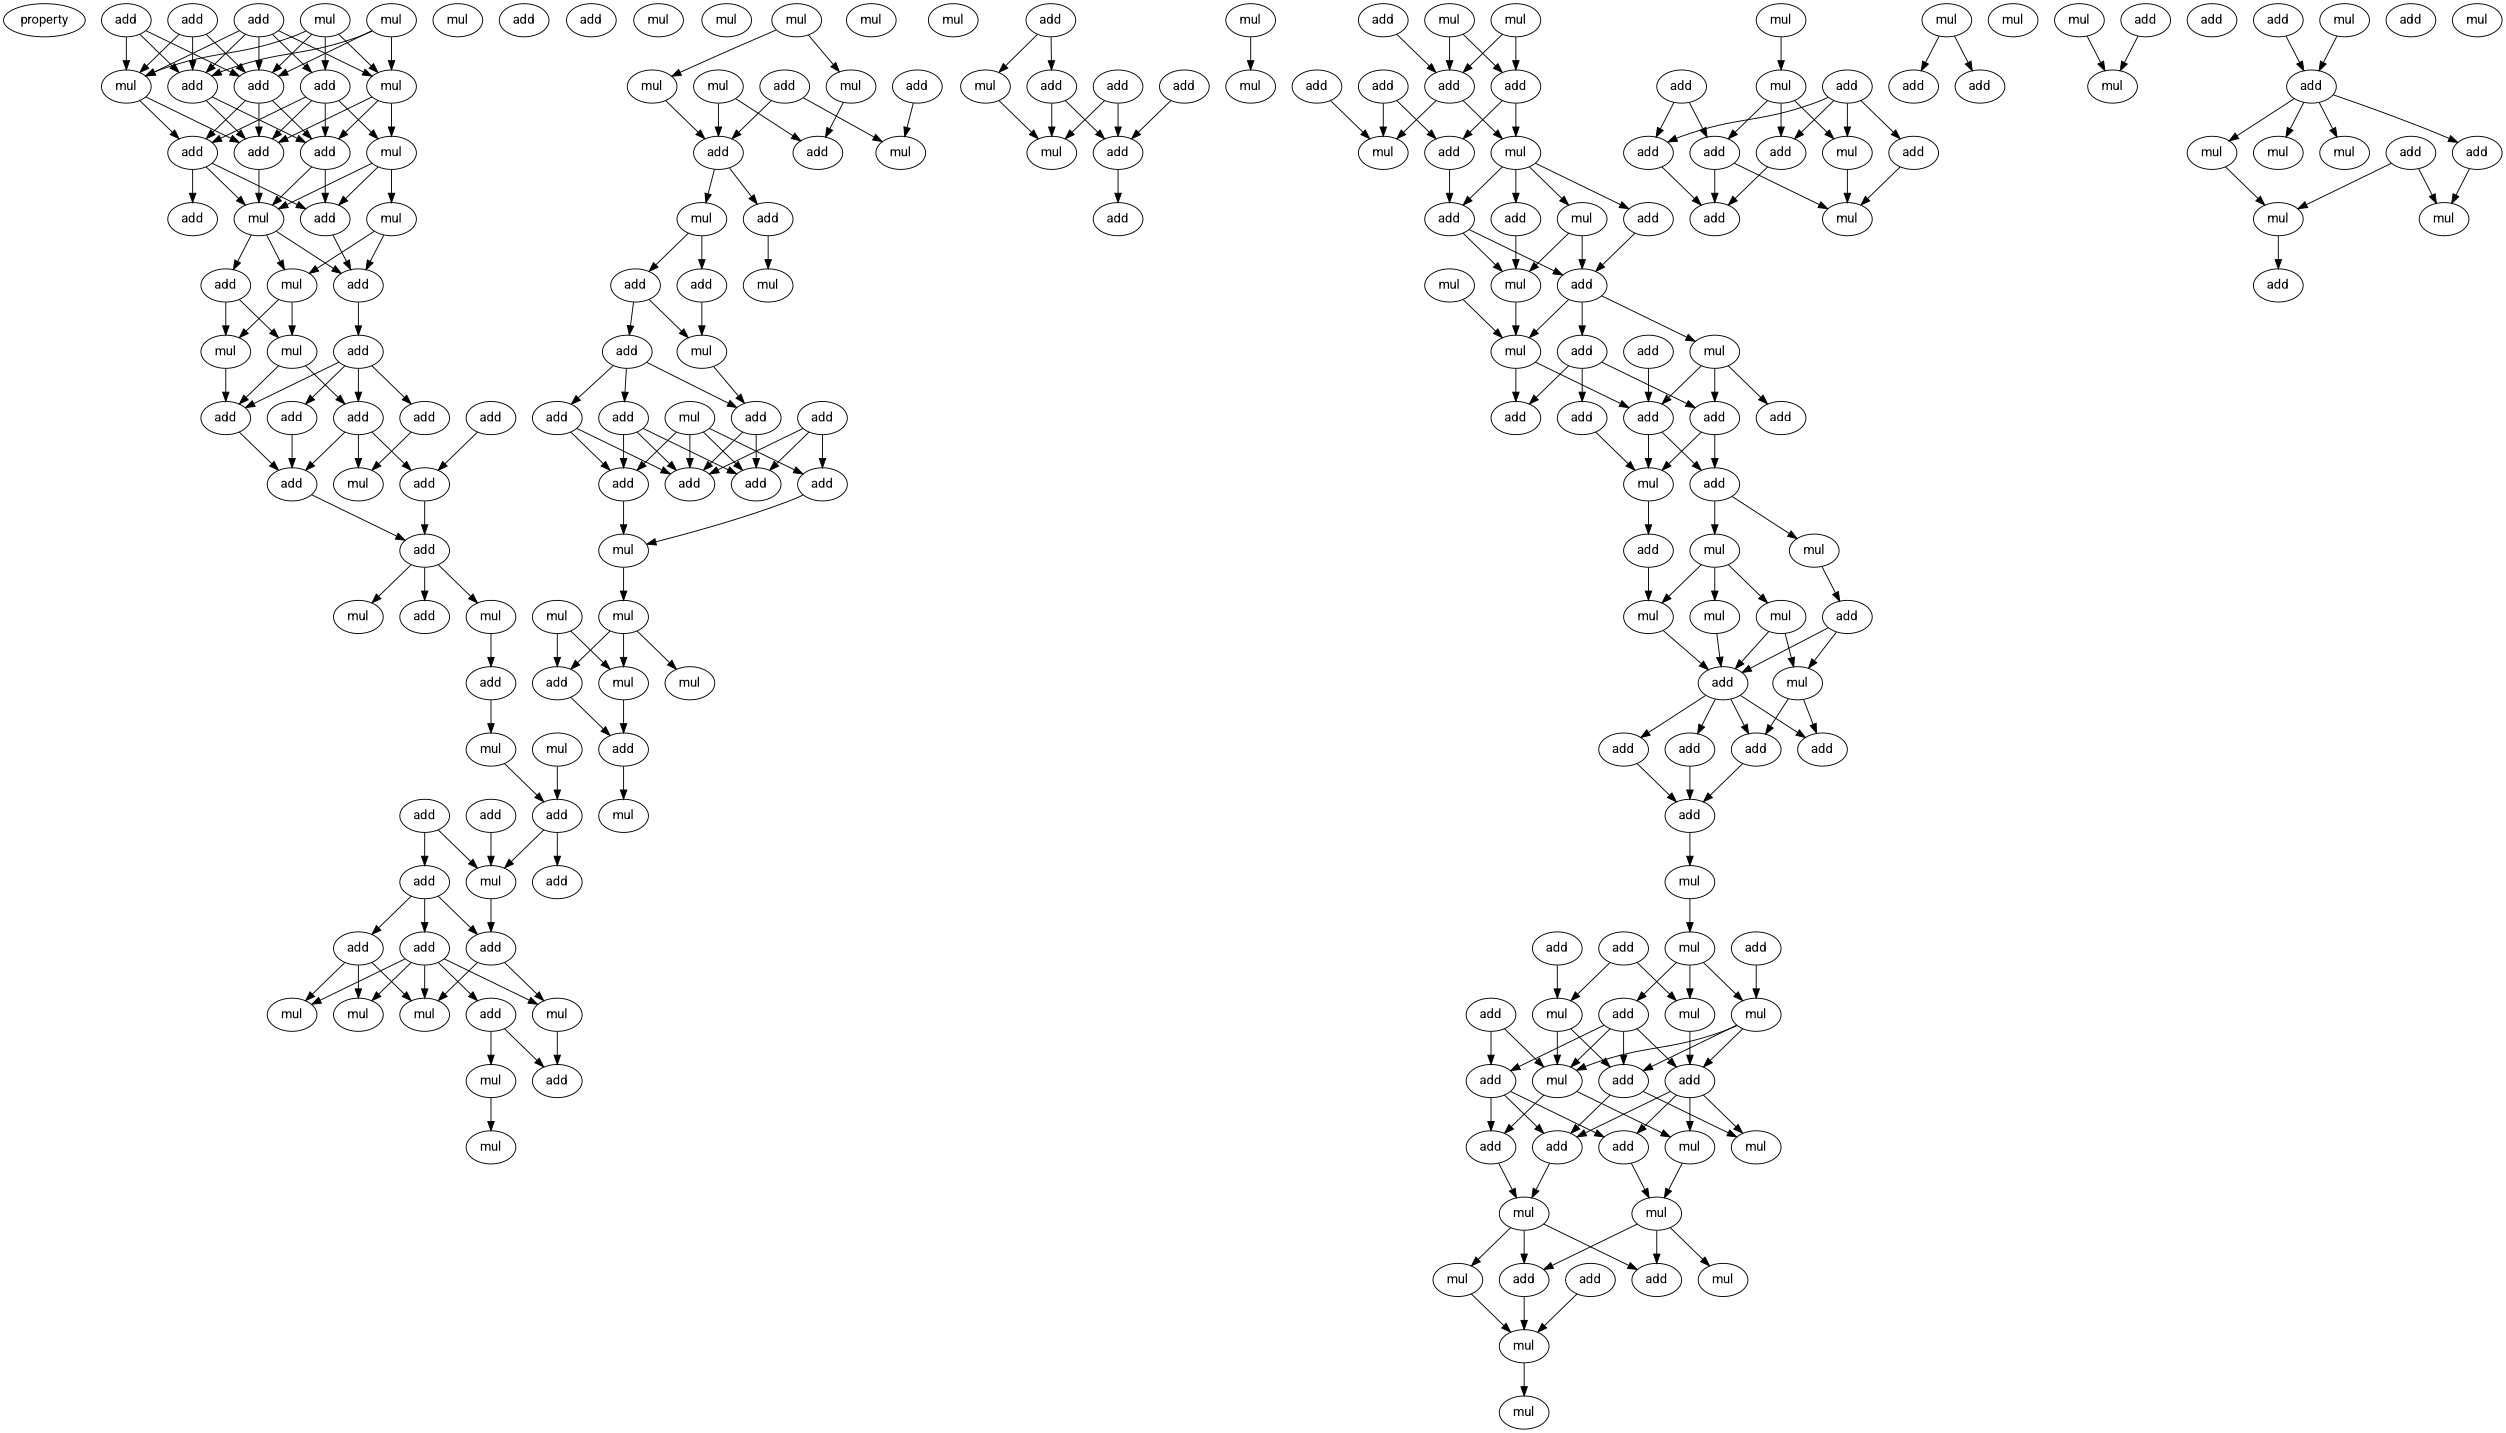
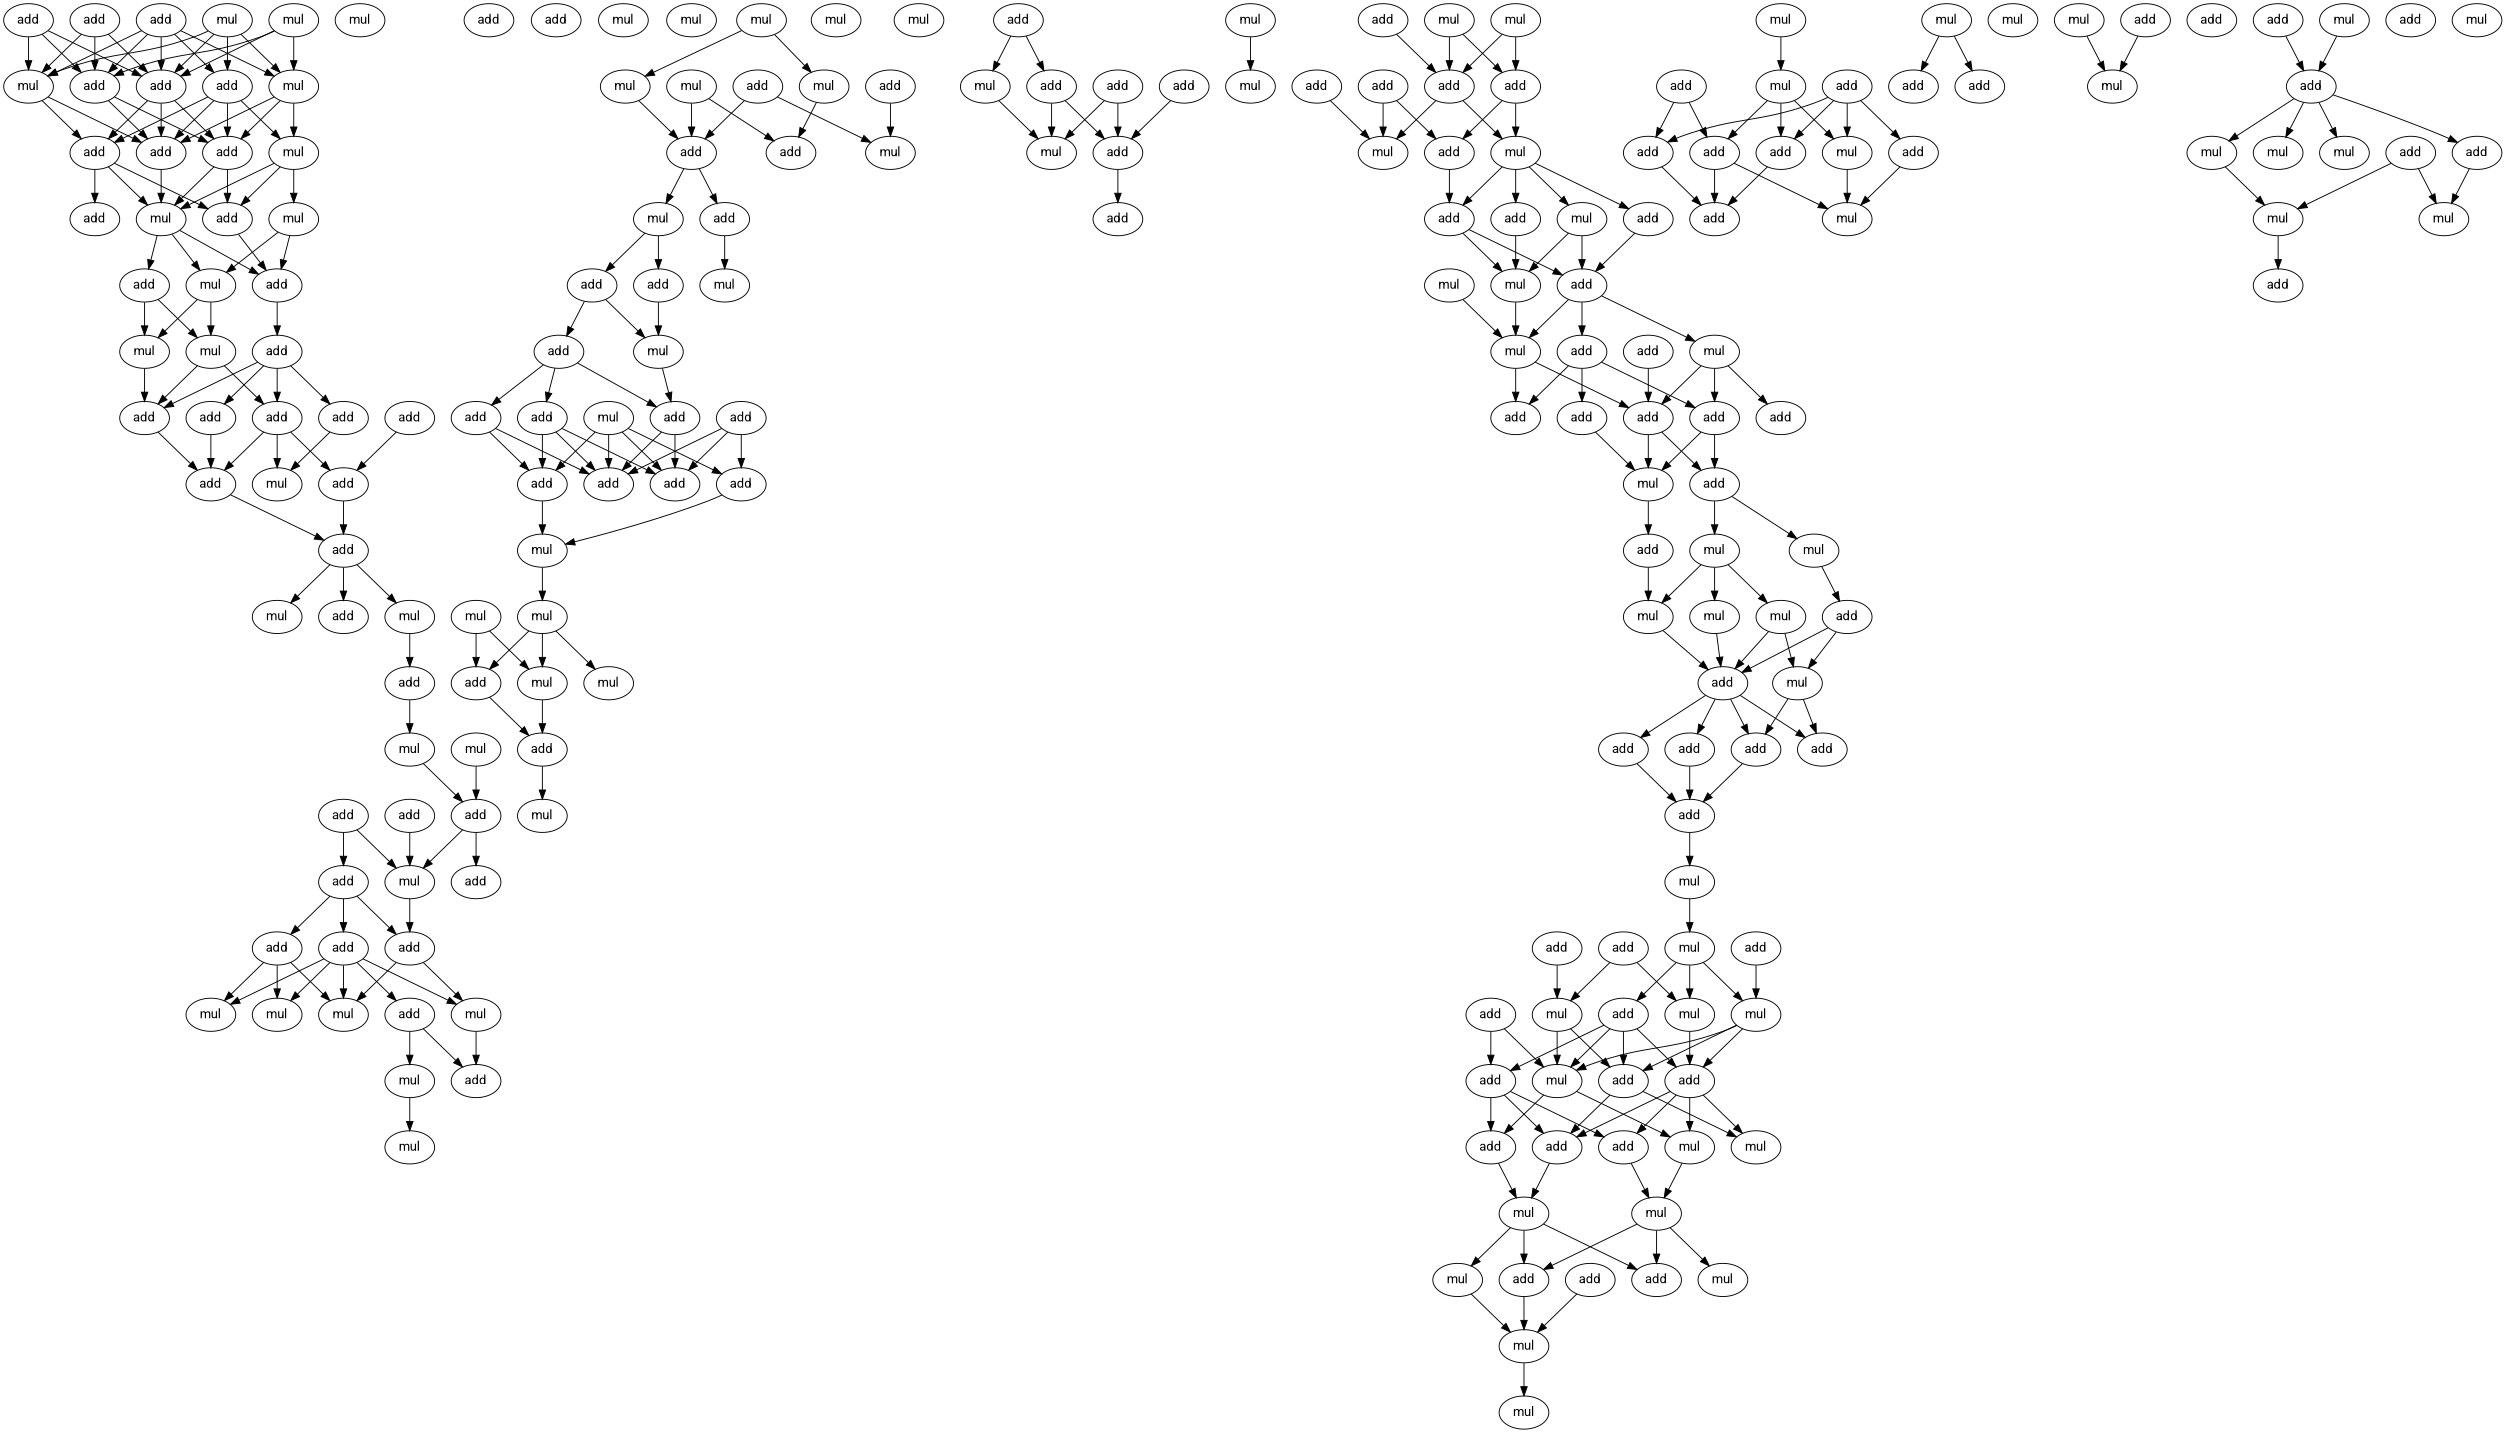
(44, 20) -> none
